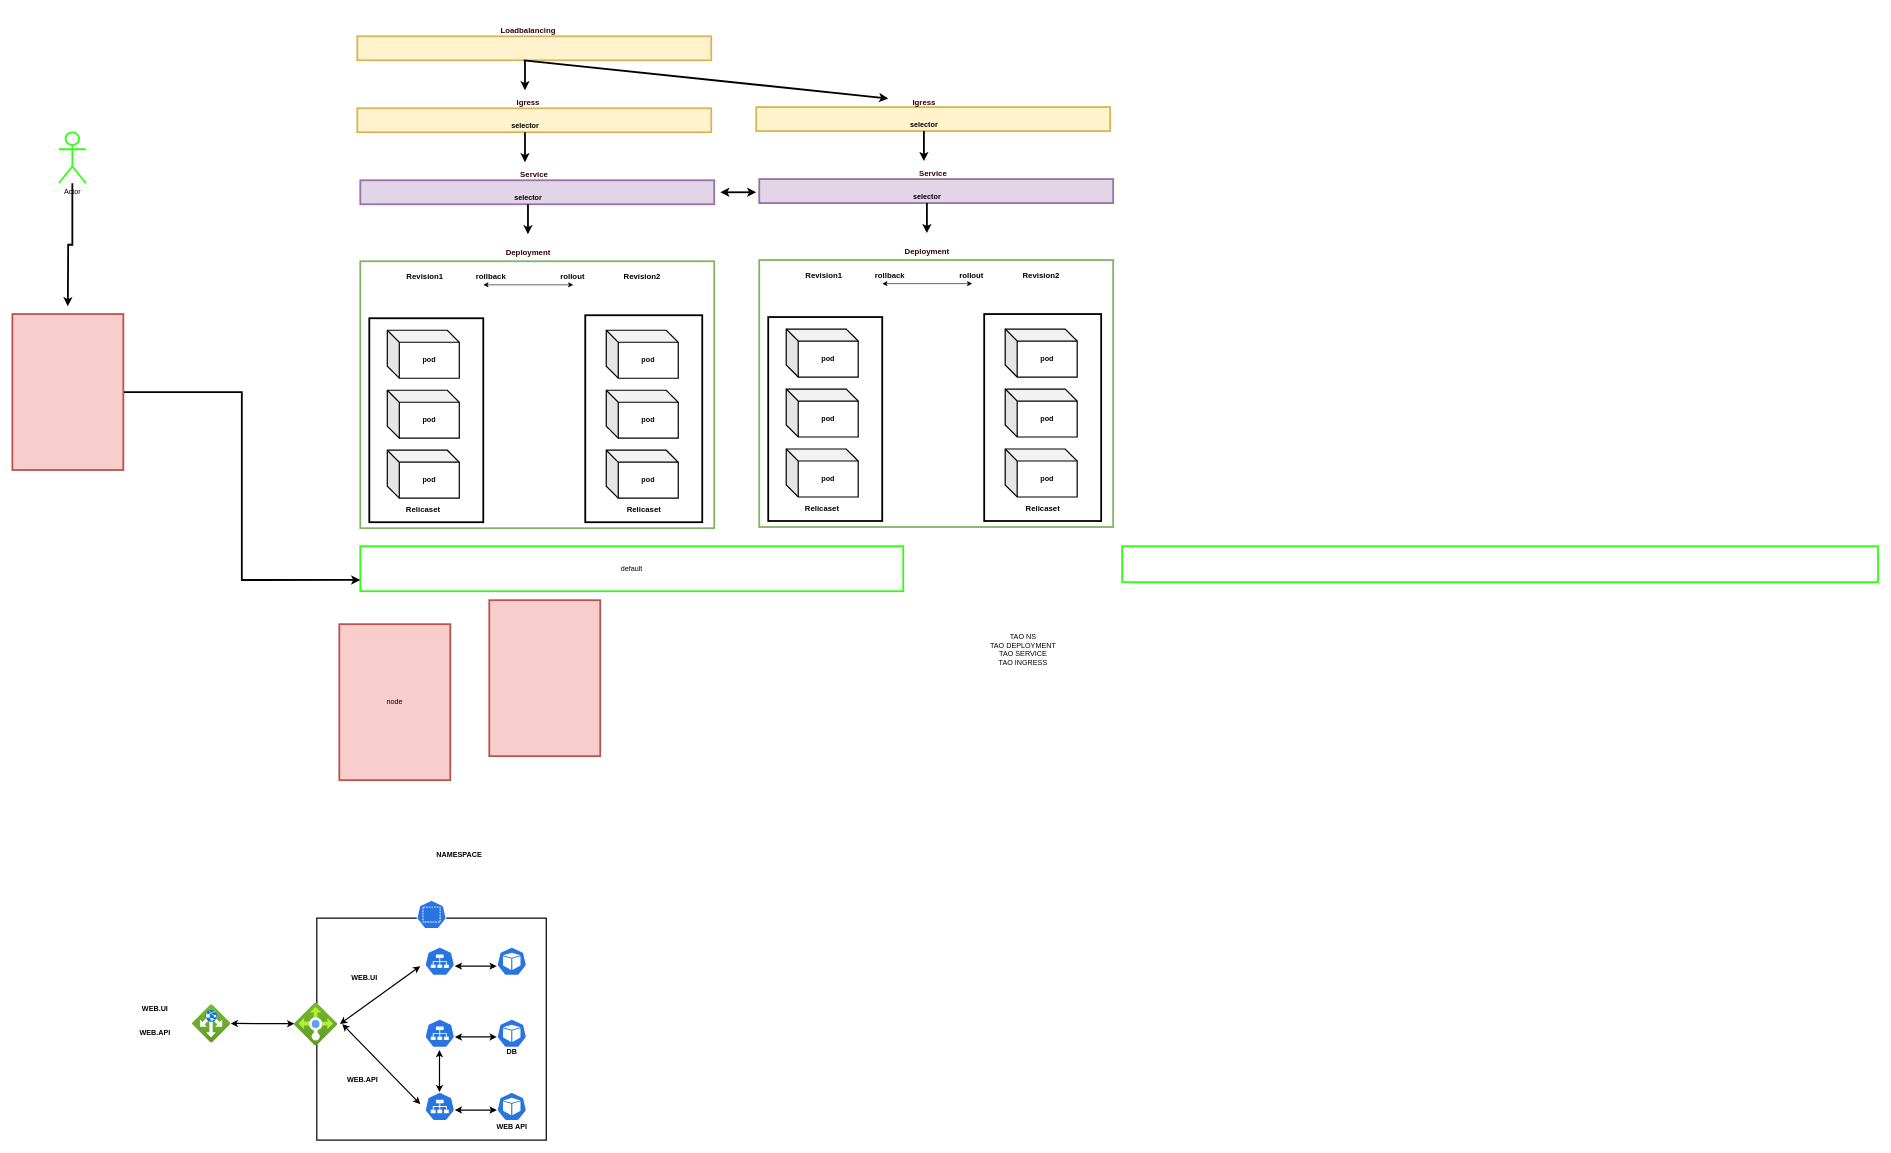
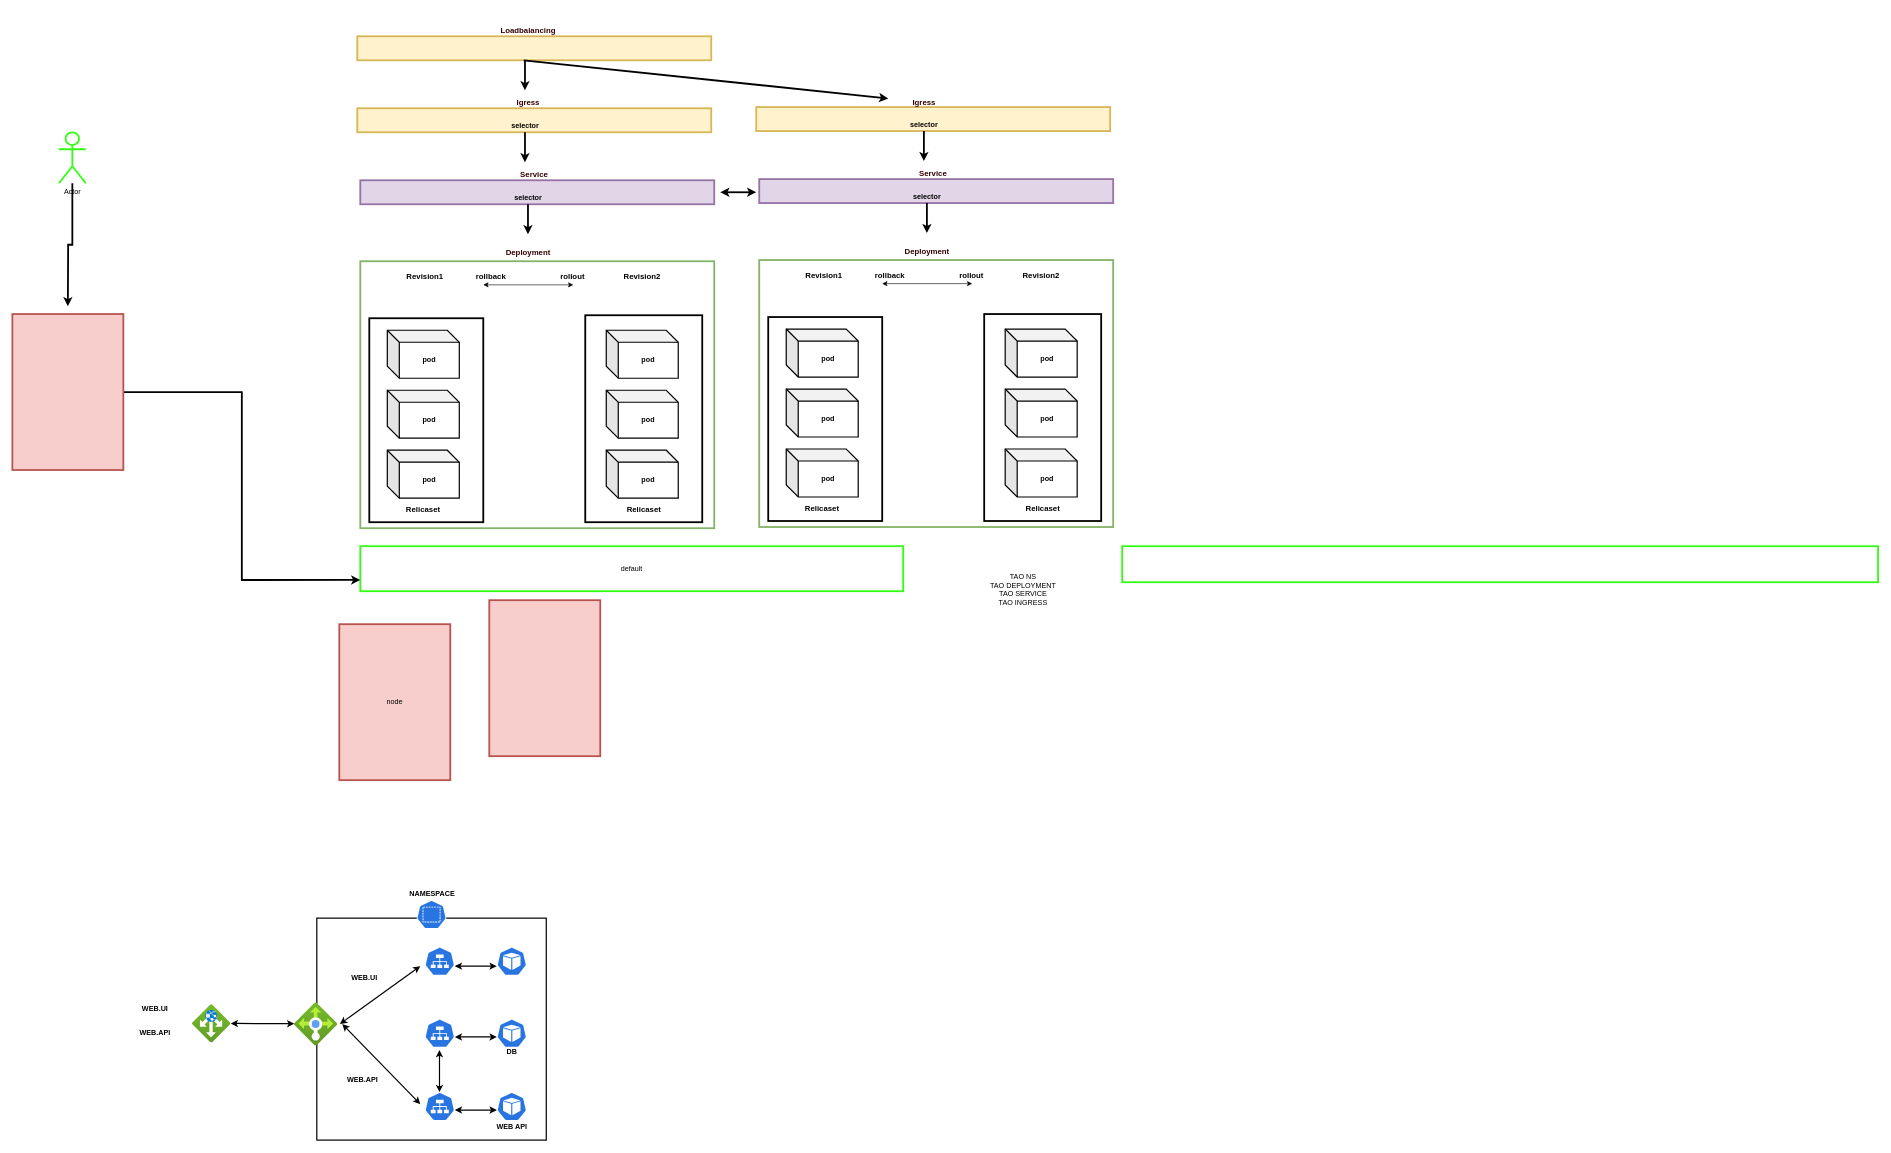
(1023, 654) -> (1023, 594)
(459, 855) -> (432, 894)
